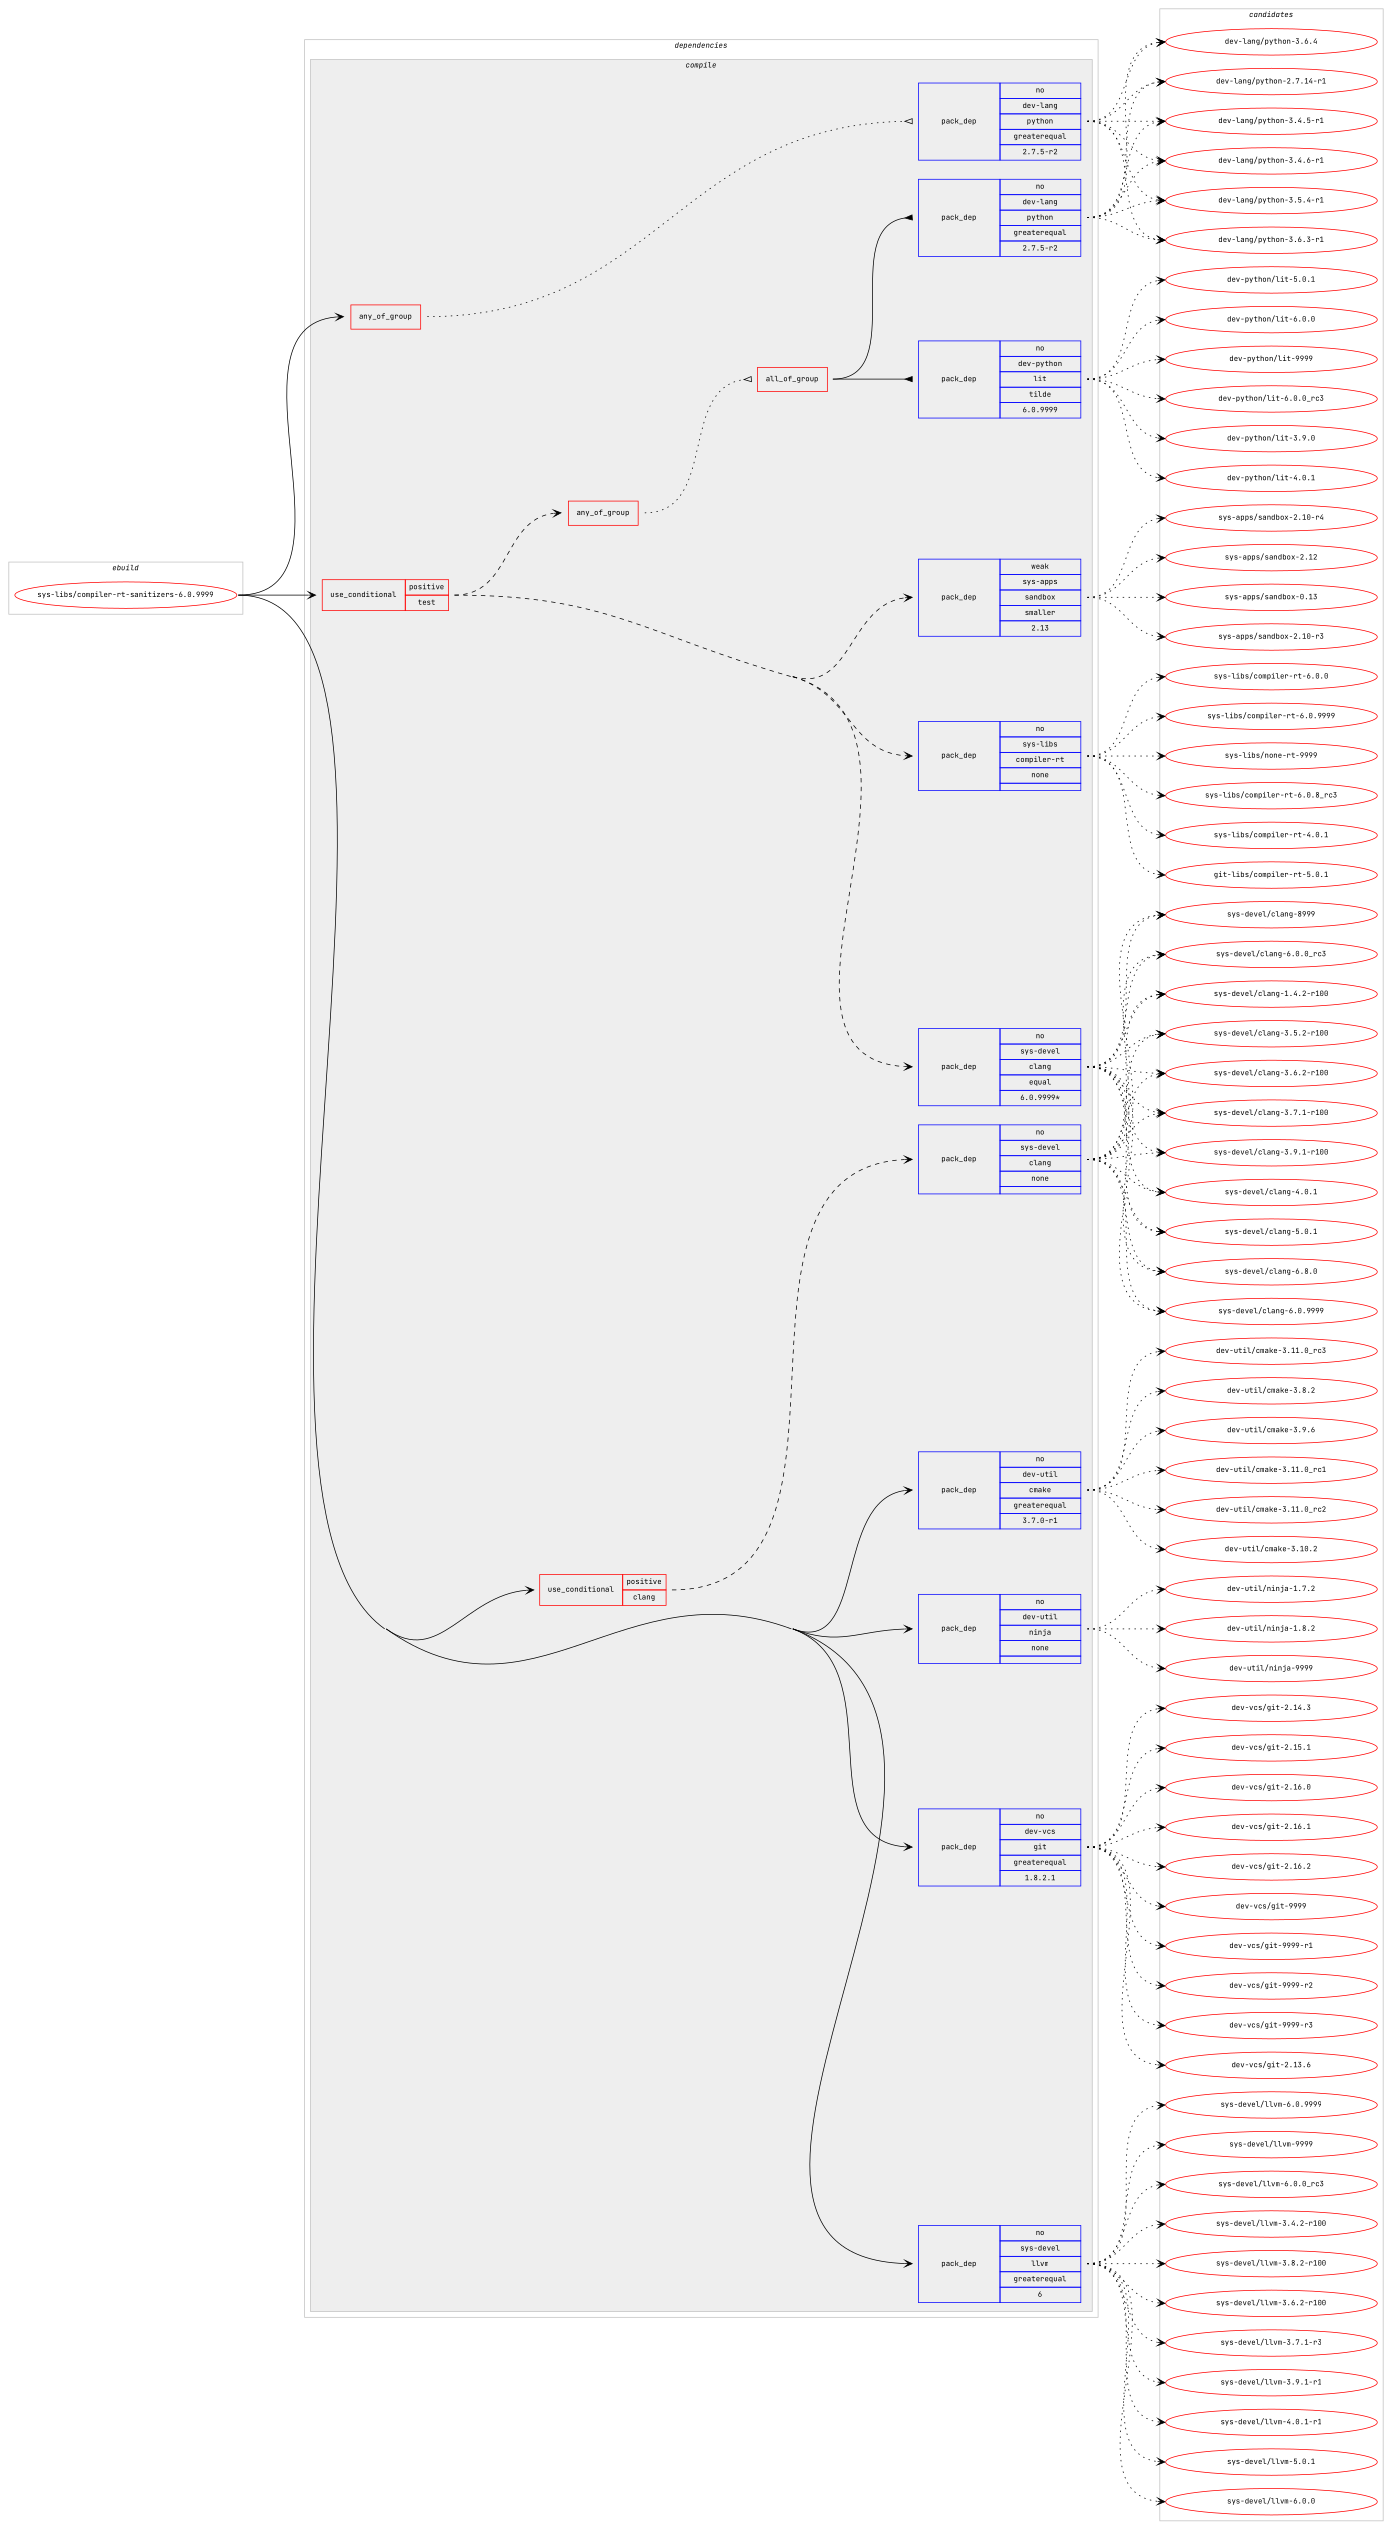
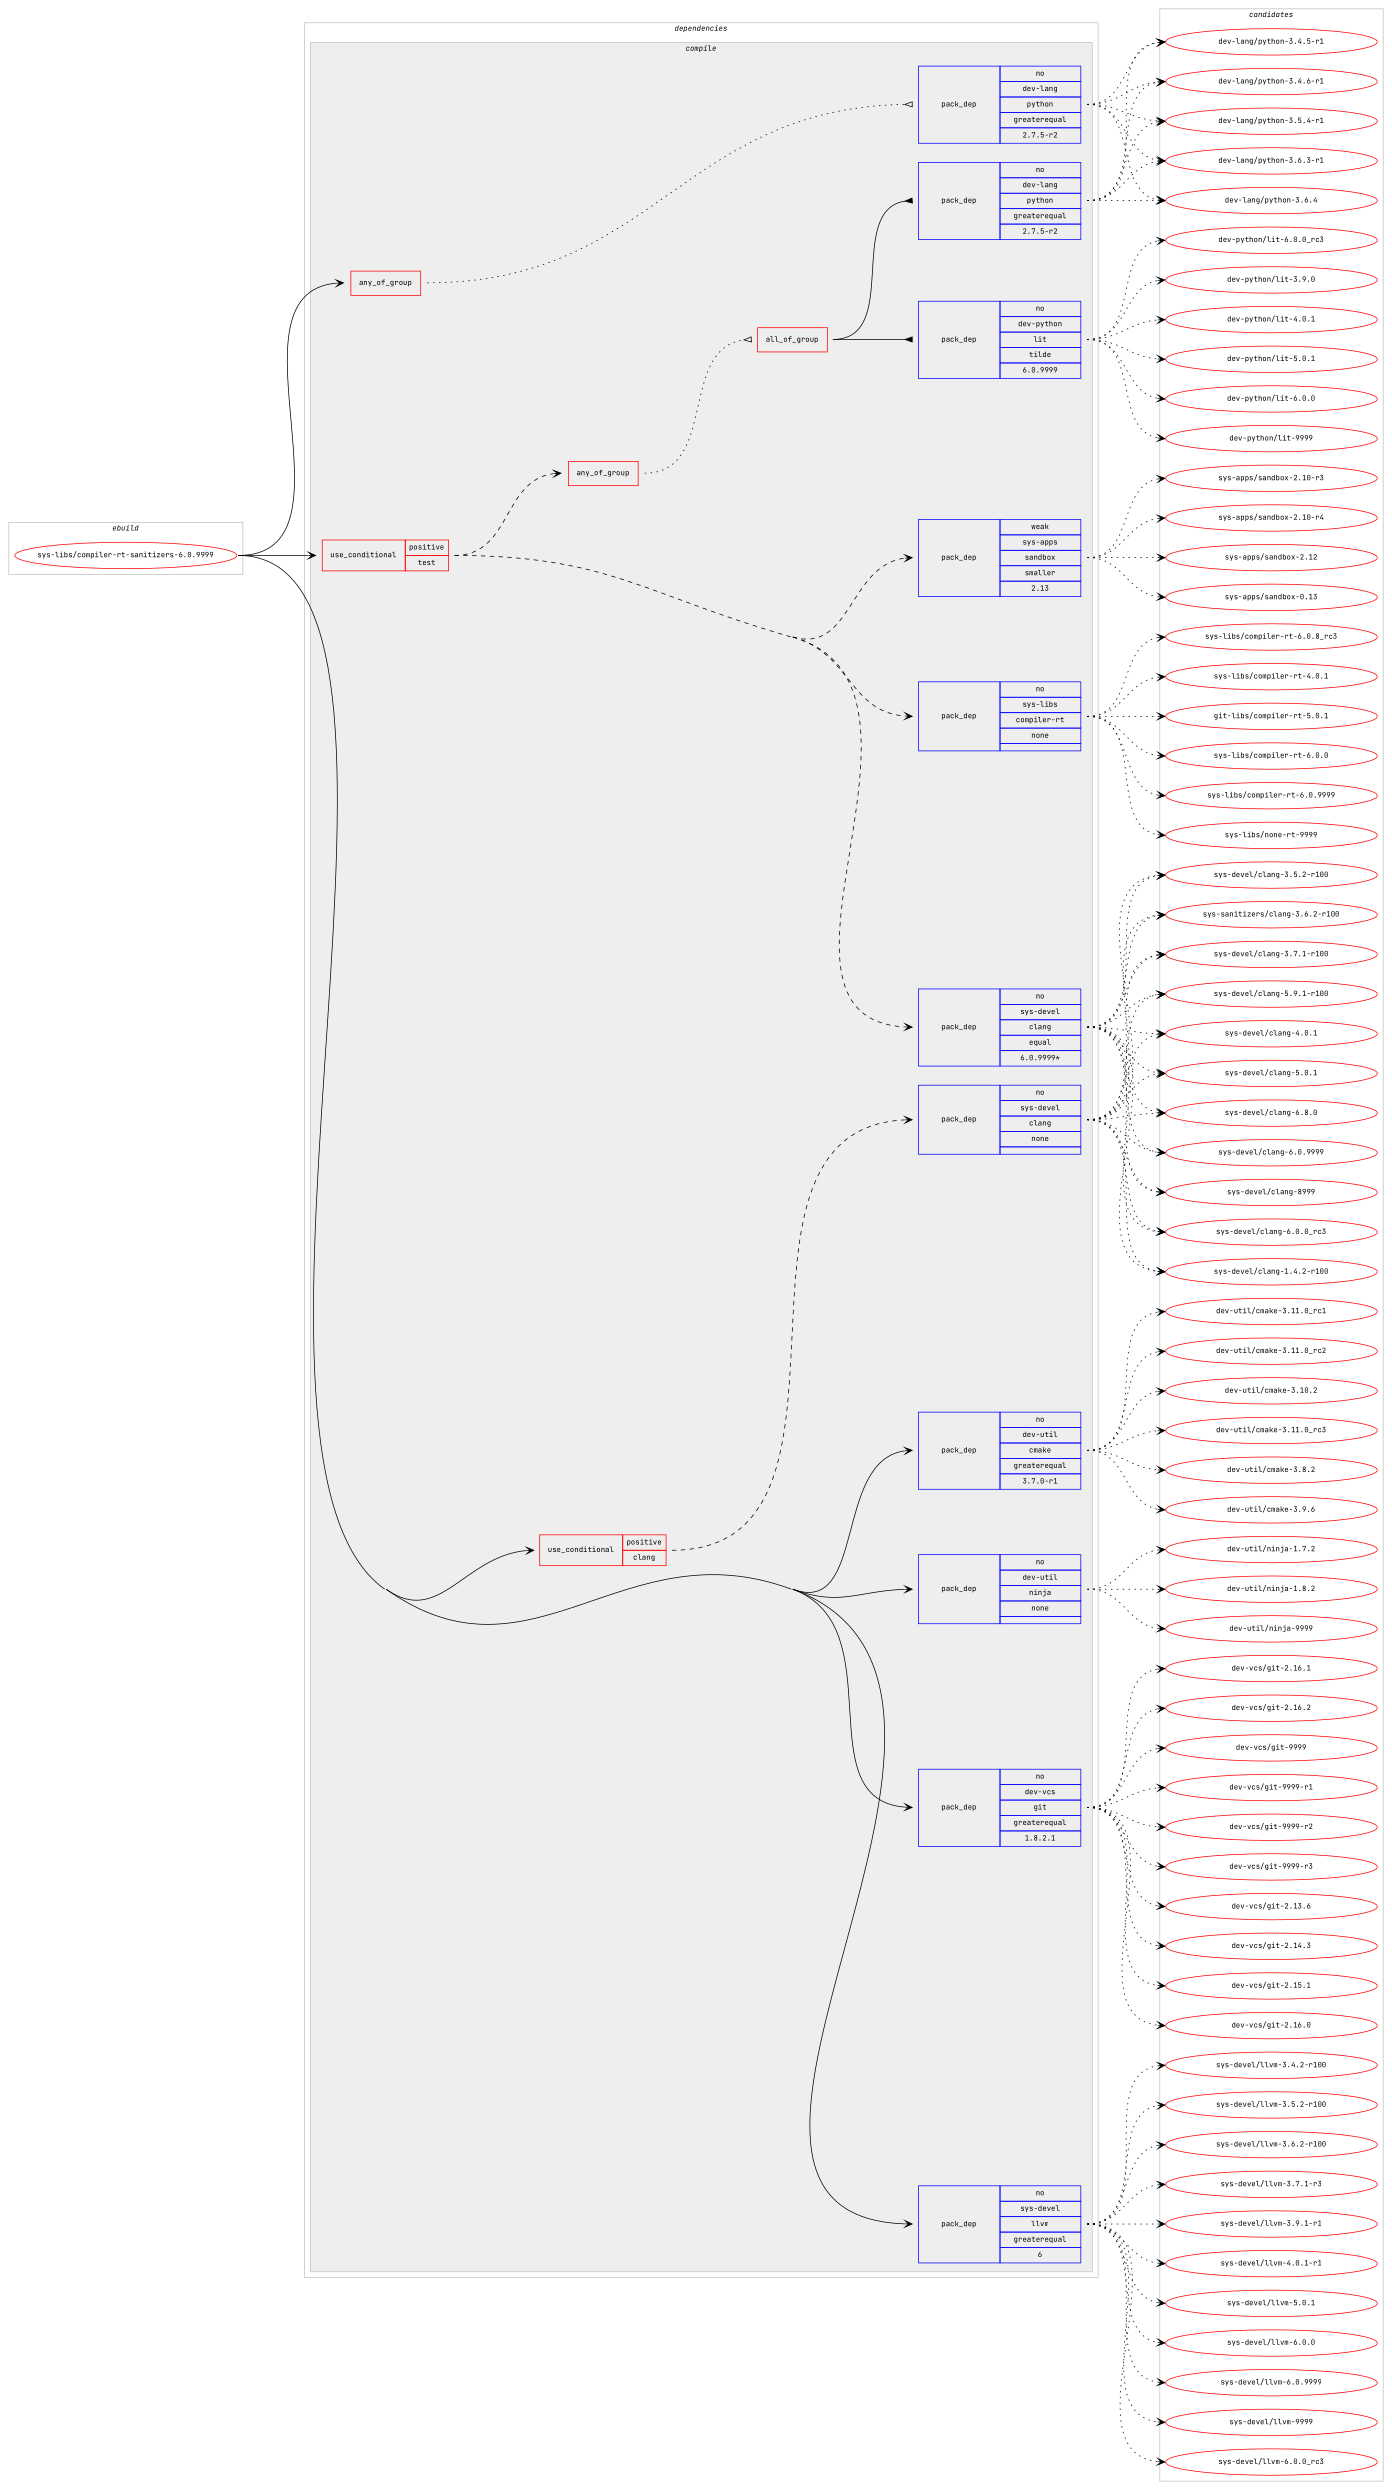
(1272, 82) -> none
(1272, 1073) -> (1272, 915)
(1272, 1153) -> (1272, 994)
(1272, 2264) -> (1272, 2105)
